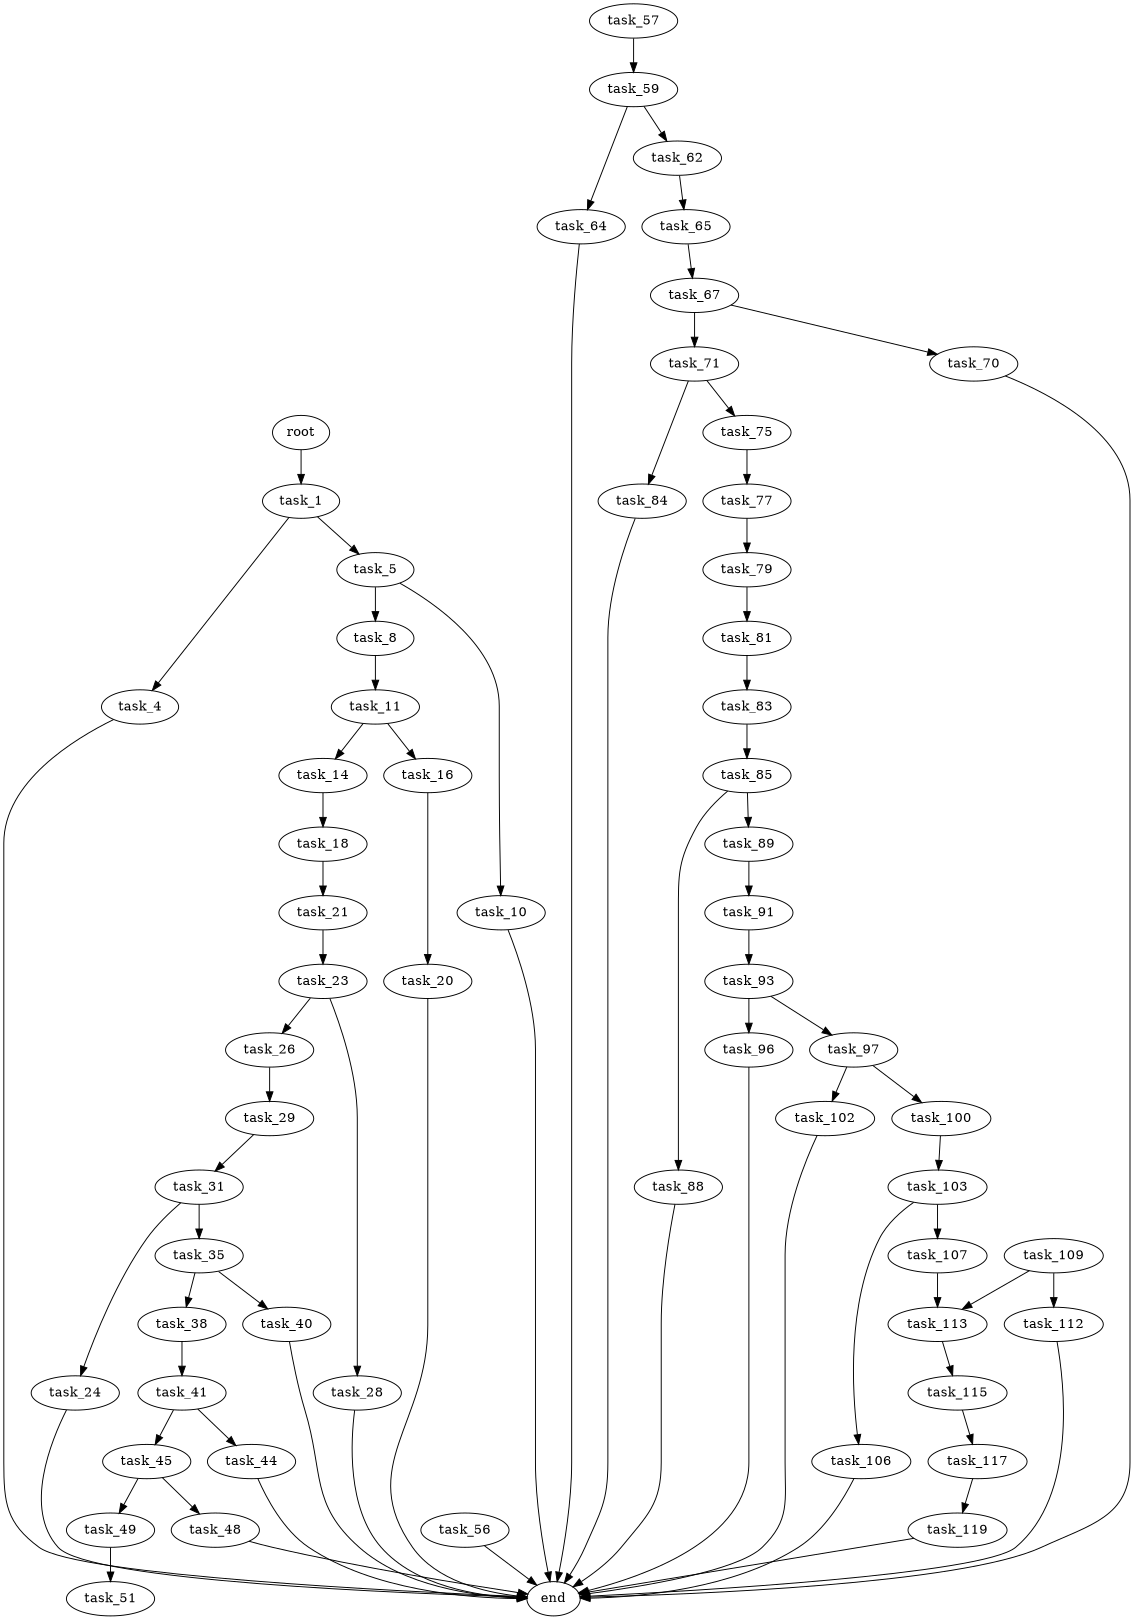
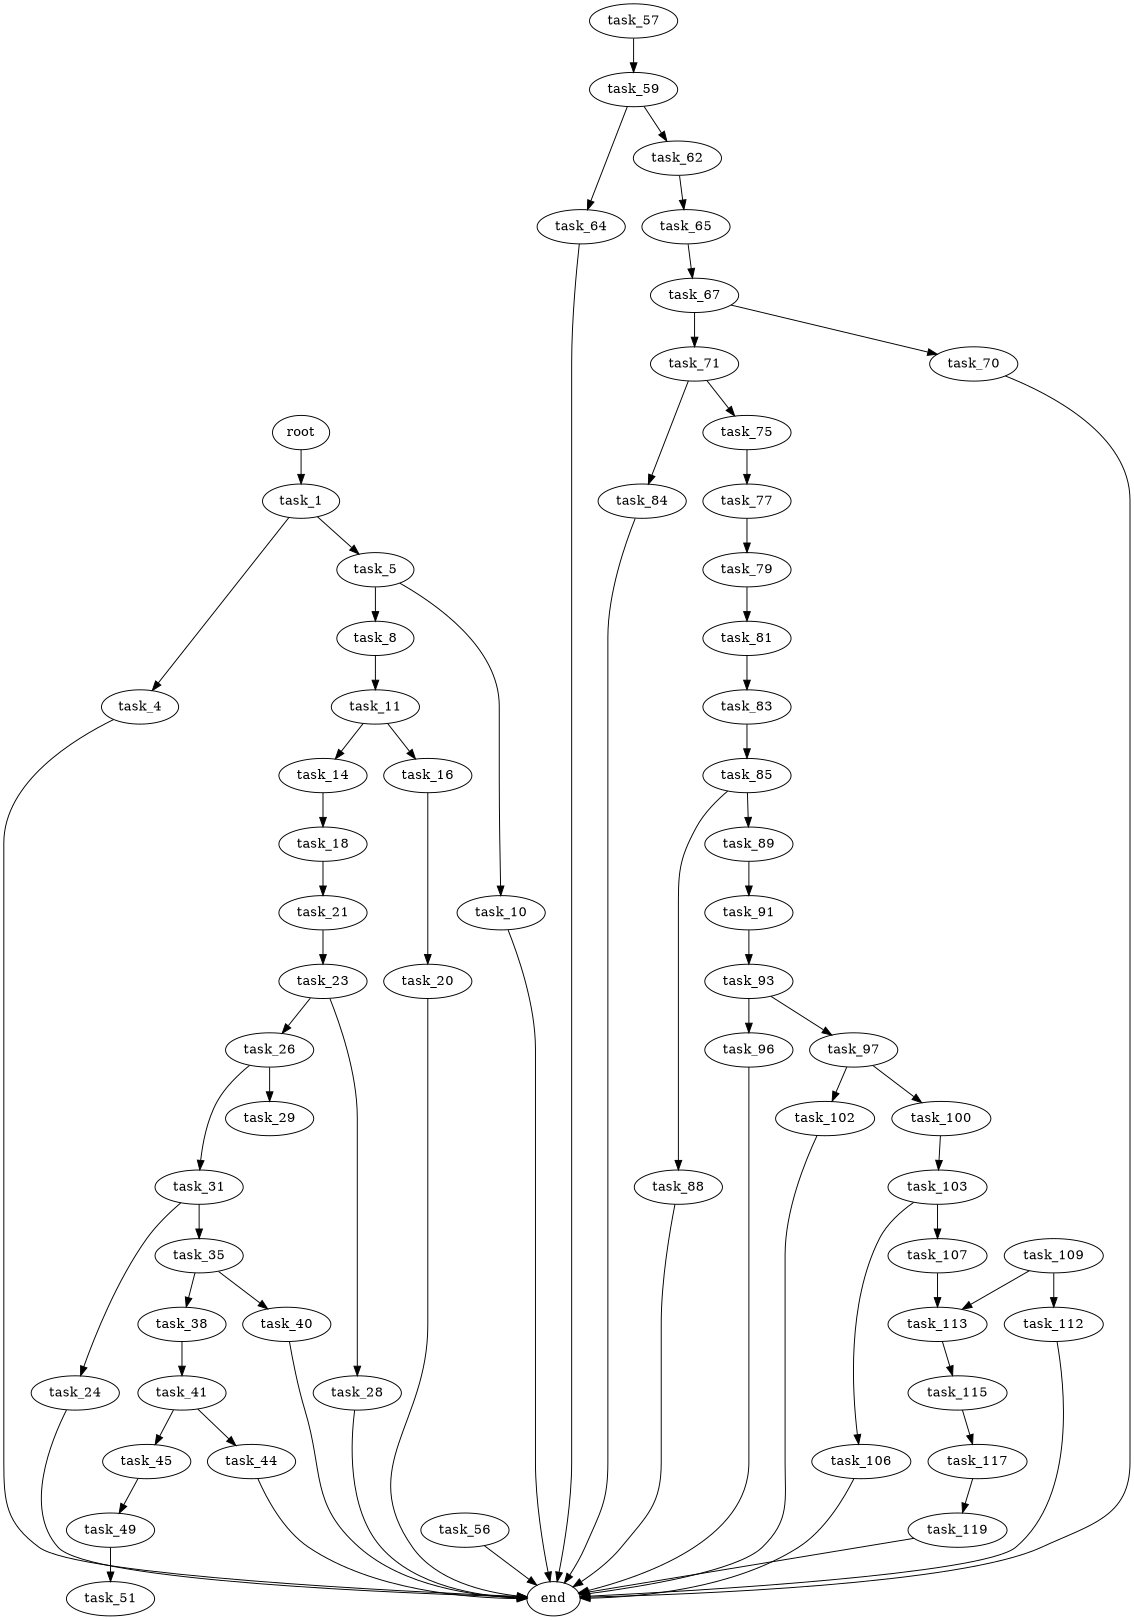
(238, 1150) -> (214, 1107)
(215, 1530) -> none
